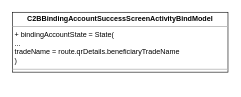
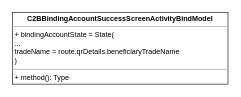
(120, 42) -> (120, 48)
